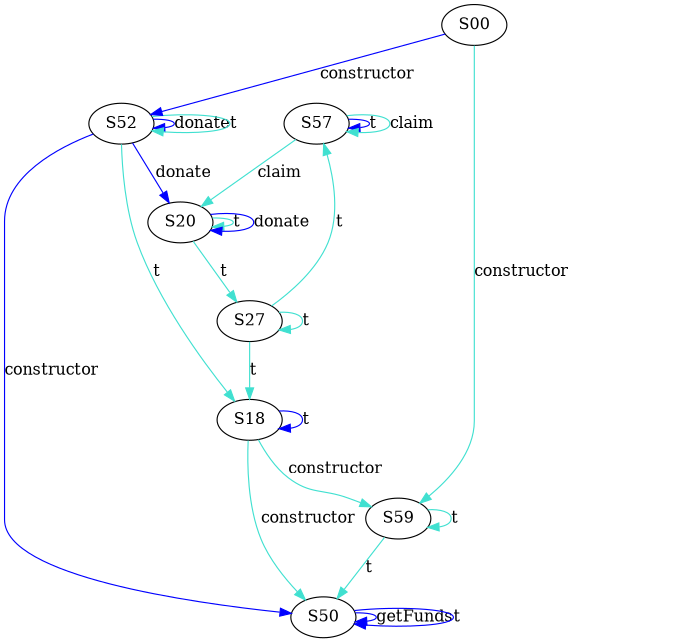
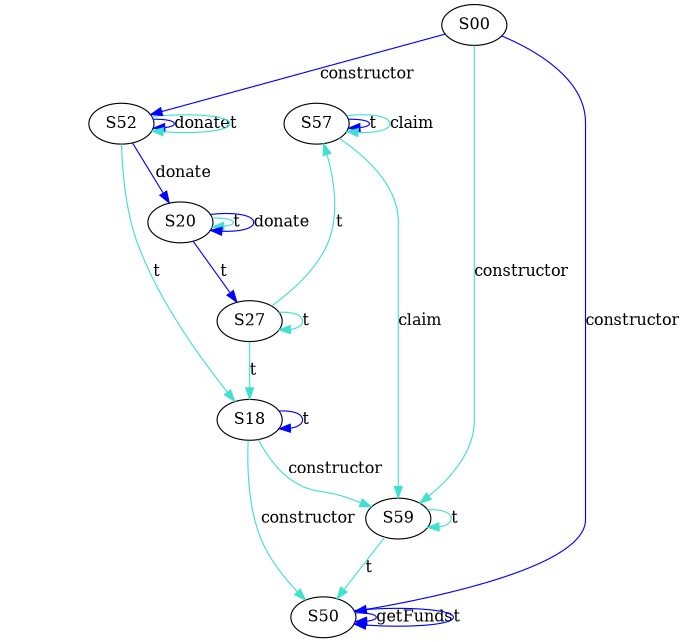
(253, 170) -> (398, 301)
(211, 267) -> (211, 267)
(5, 456) -> (586, 380)
